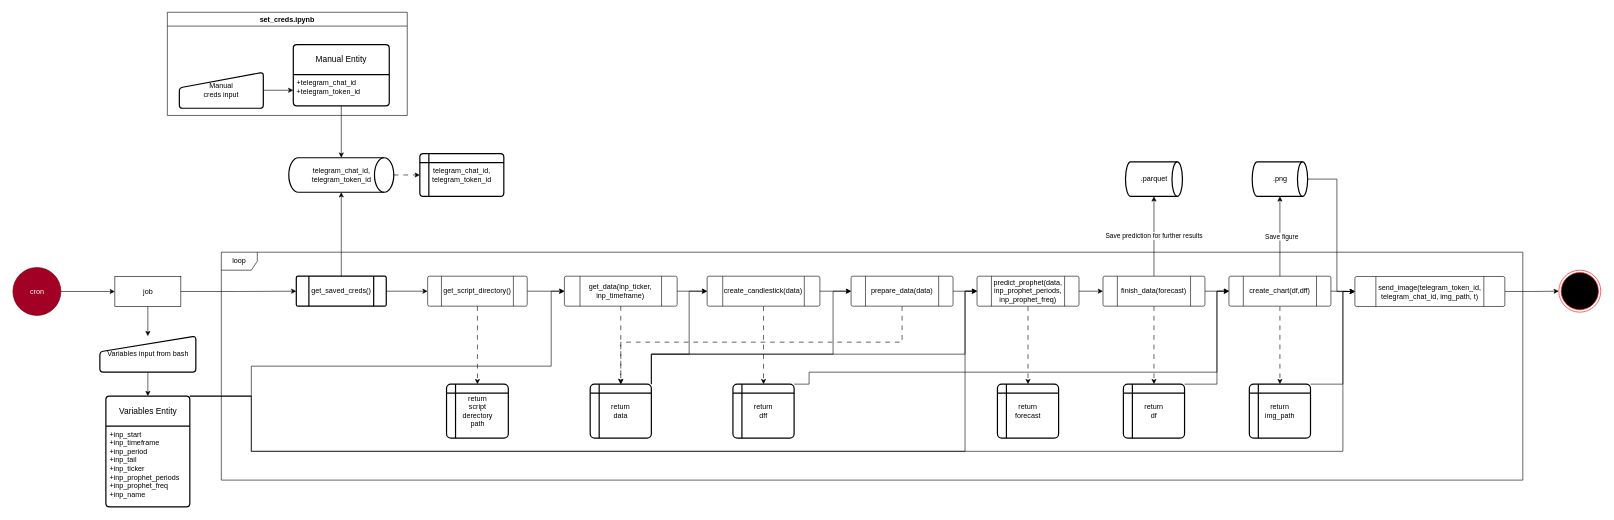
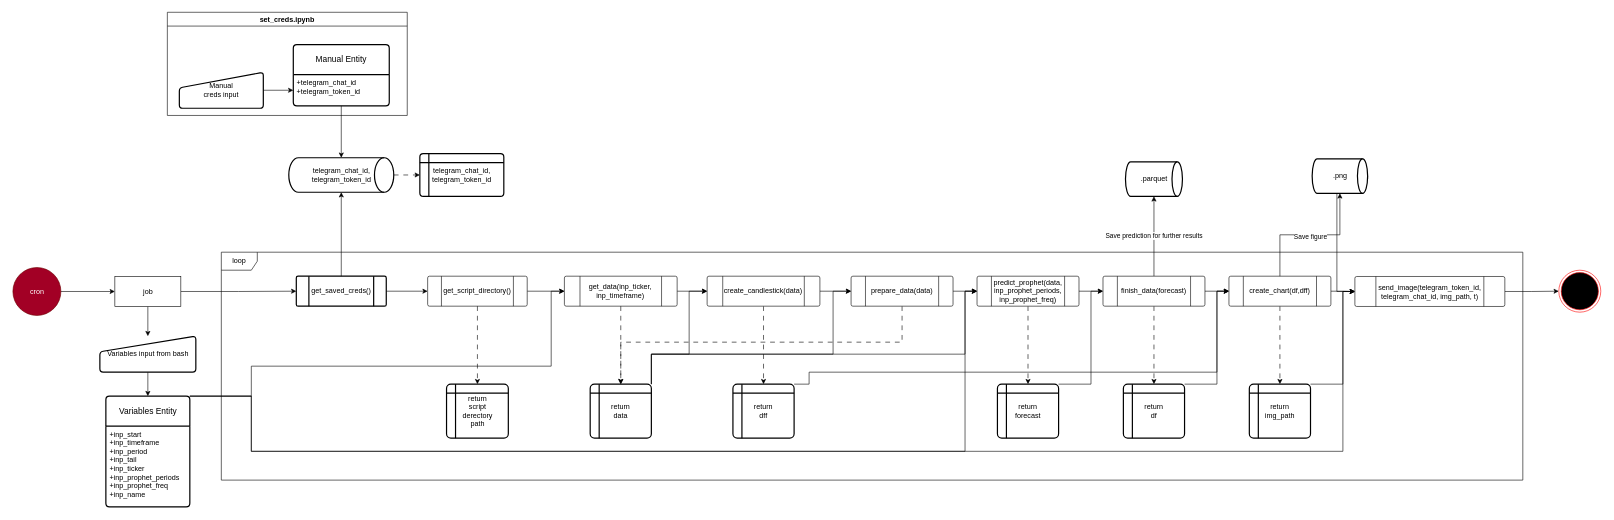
(1280, 179) -> (1340, 176)
none -> (1091, 355)
